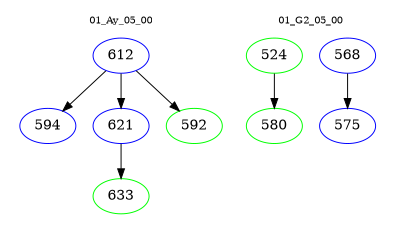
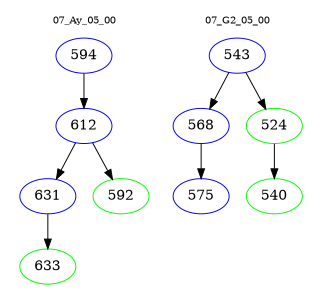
(121, 21) -> (84, 21)
(311, 21) -> (238, 21)
none -> (237, 56)
(88, 88) -> (84, 86)
(121, 126) -> (48, 196)
(274, 126) -> (274, 196)
